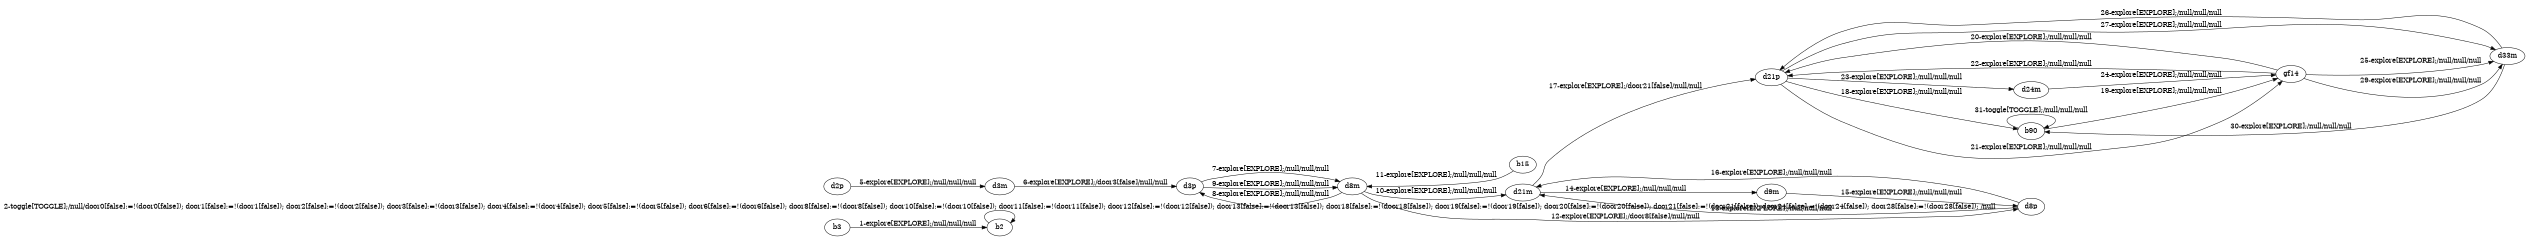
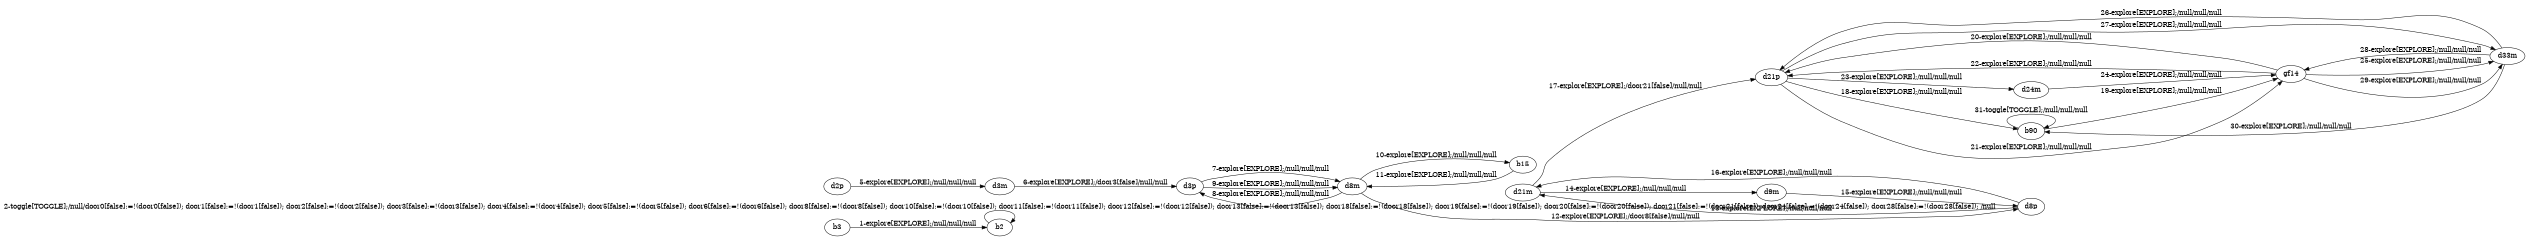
none -> (2399, 54)
(1432, 199) -> (1431, 160)
